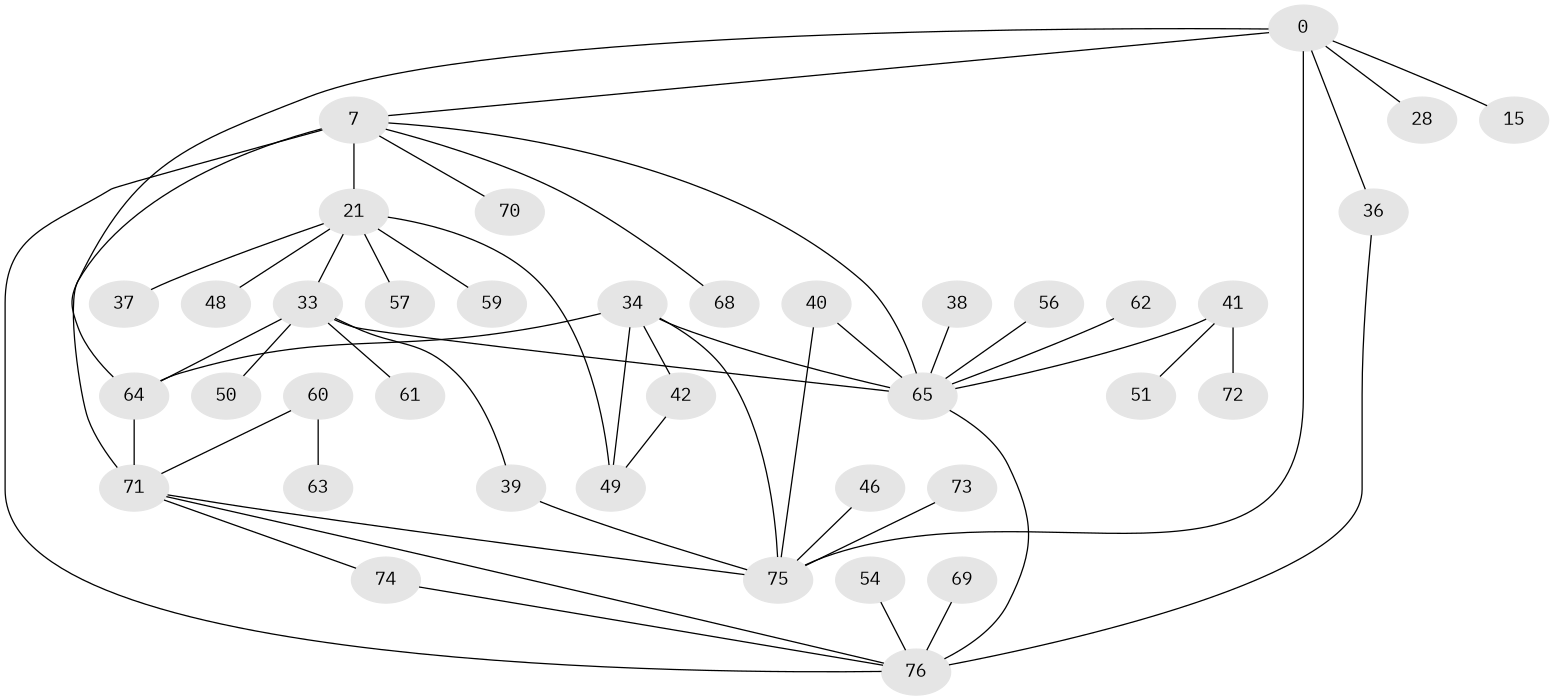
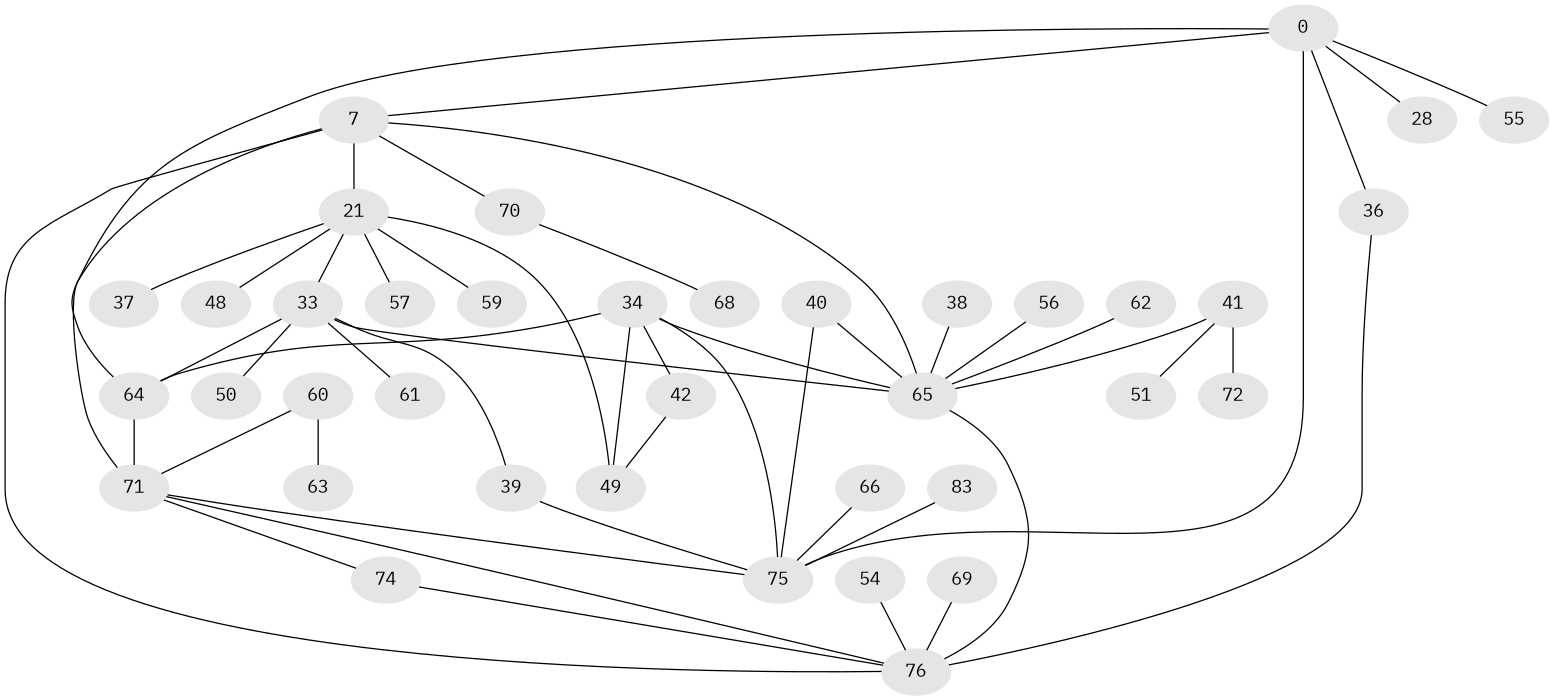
(1514, 120) -> (1514, 120)
(554, 188) -> (619, 256)
(870, 488) -> (870, 488)
(962, 488) -> (962, 488)
